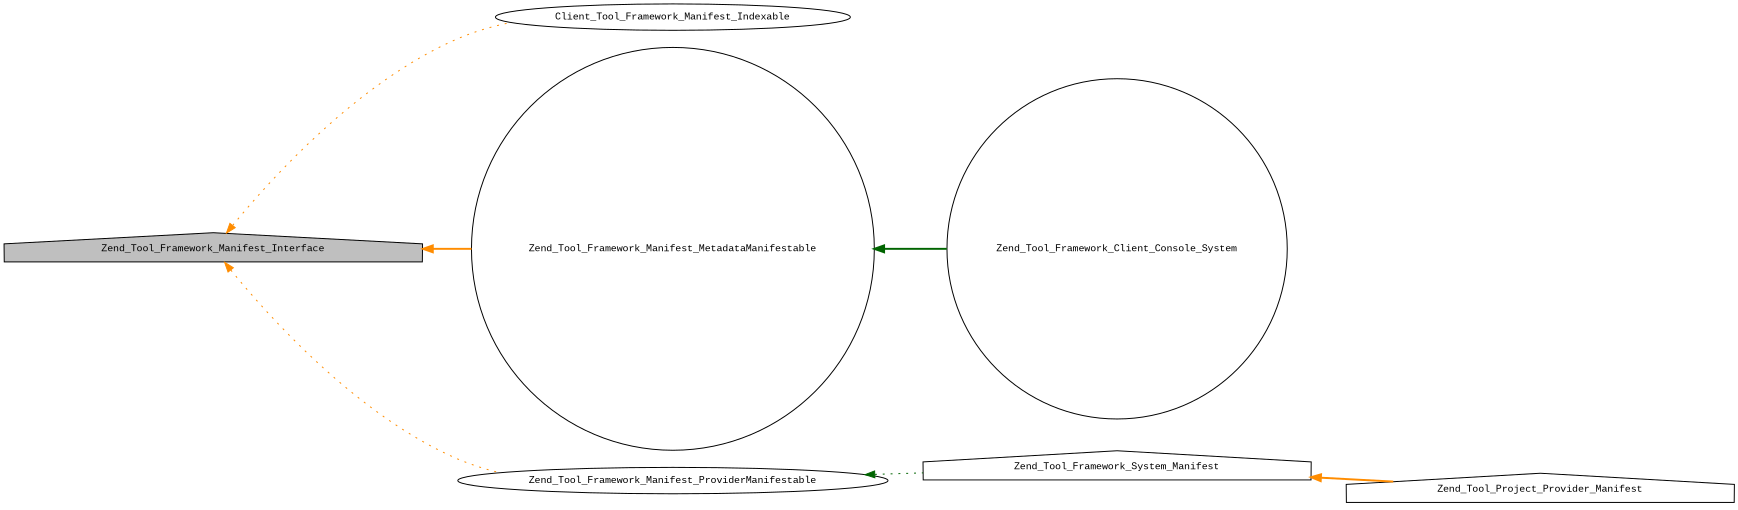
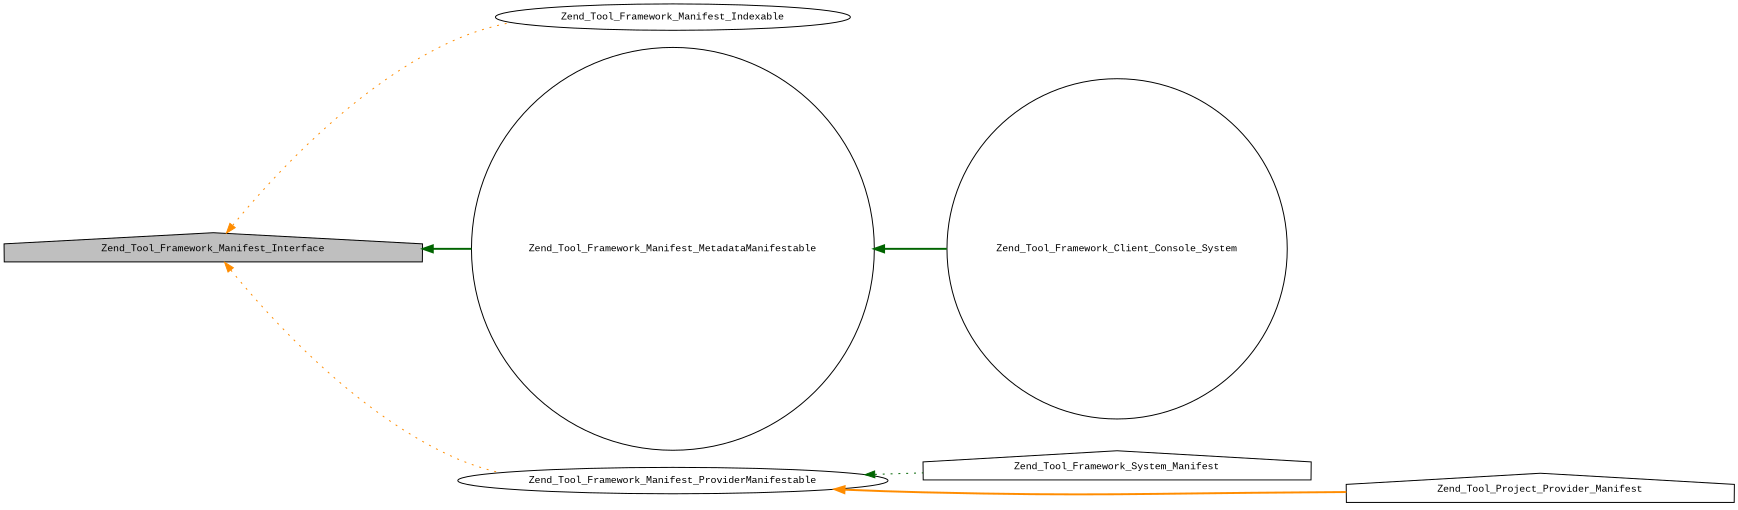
(673, 17) -> (673, 17)
(452, 249) -> (452, 249)
(1357, 480) -> (1096, 494)
